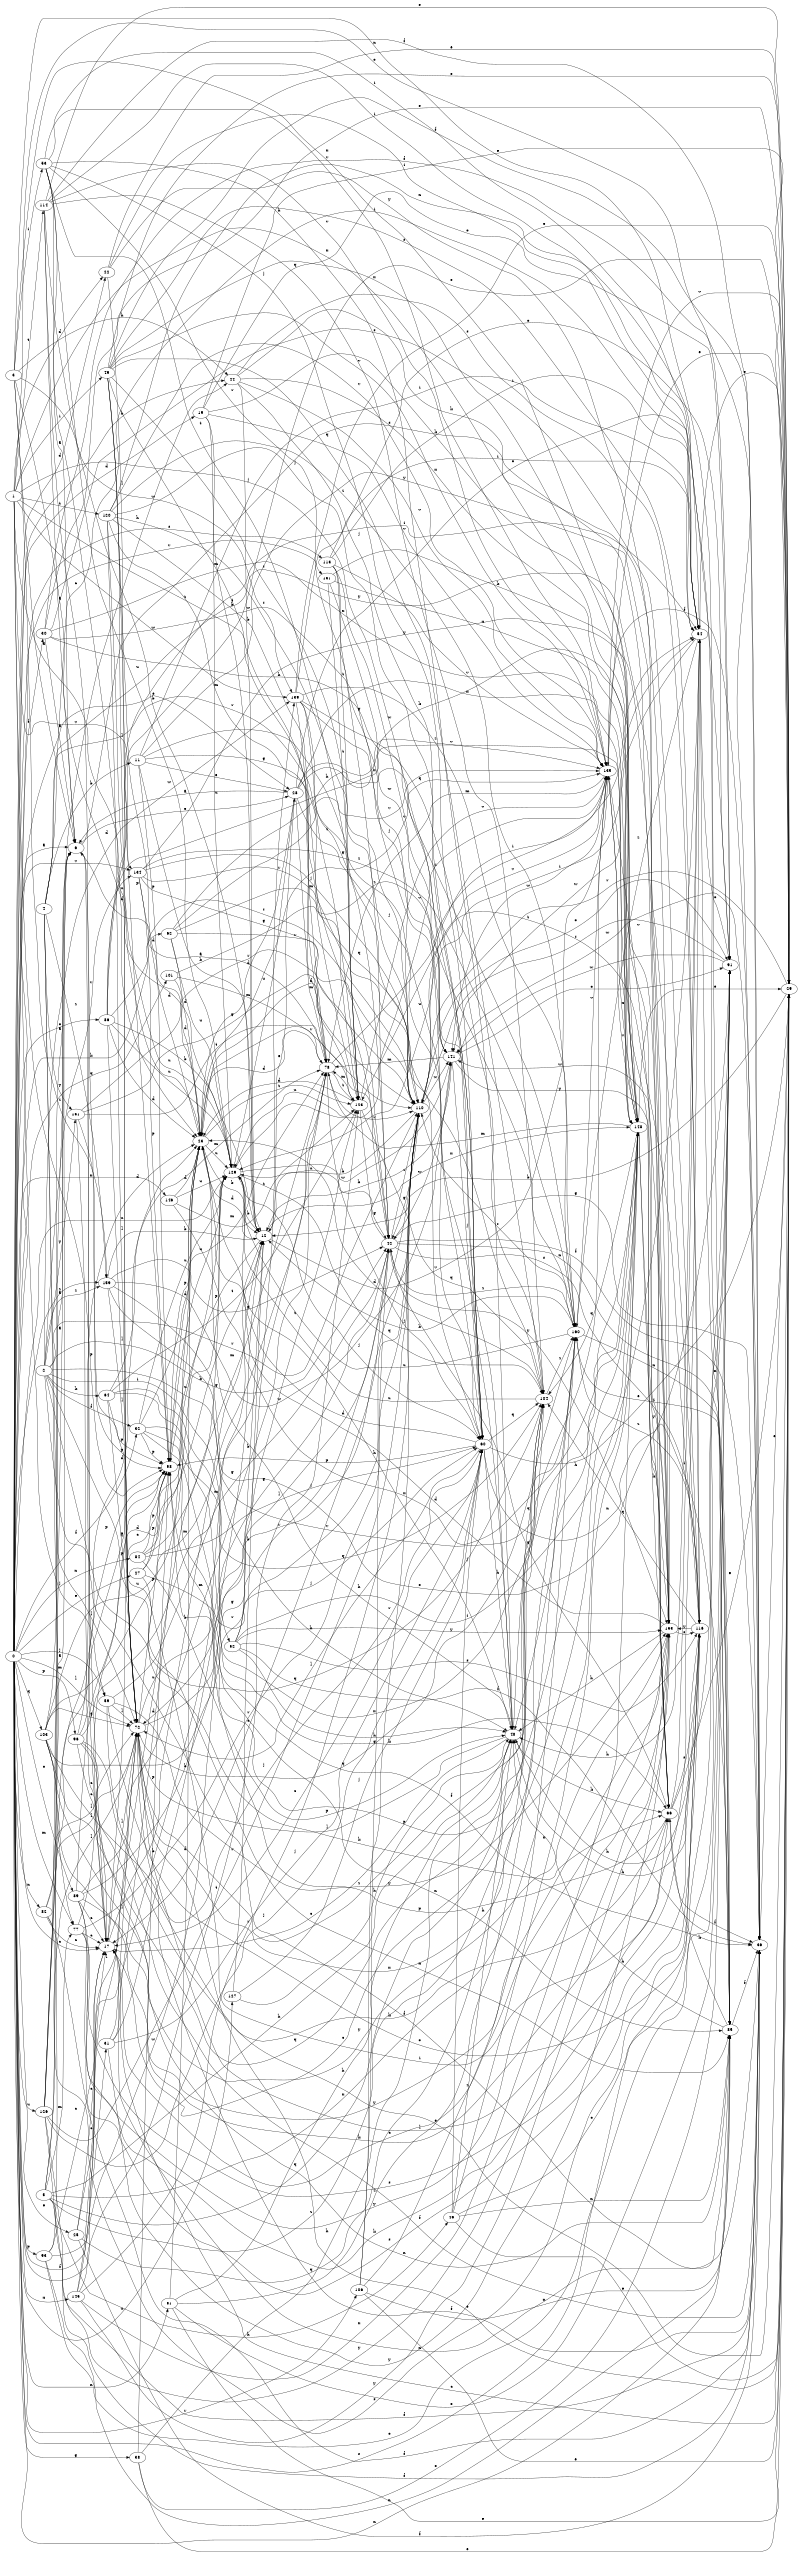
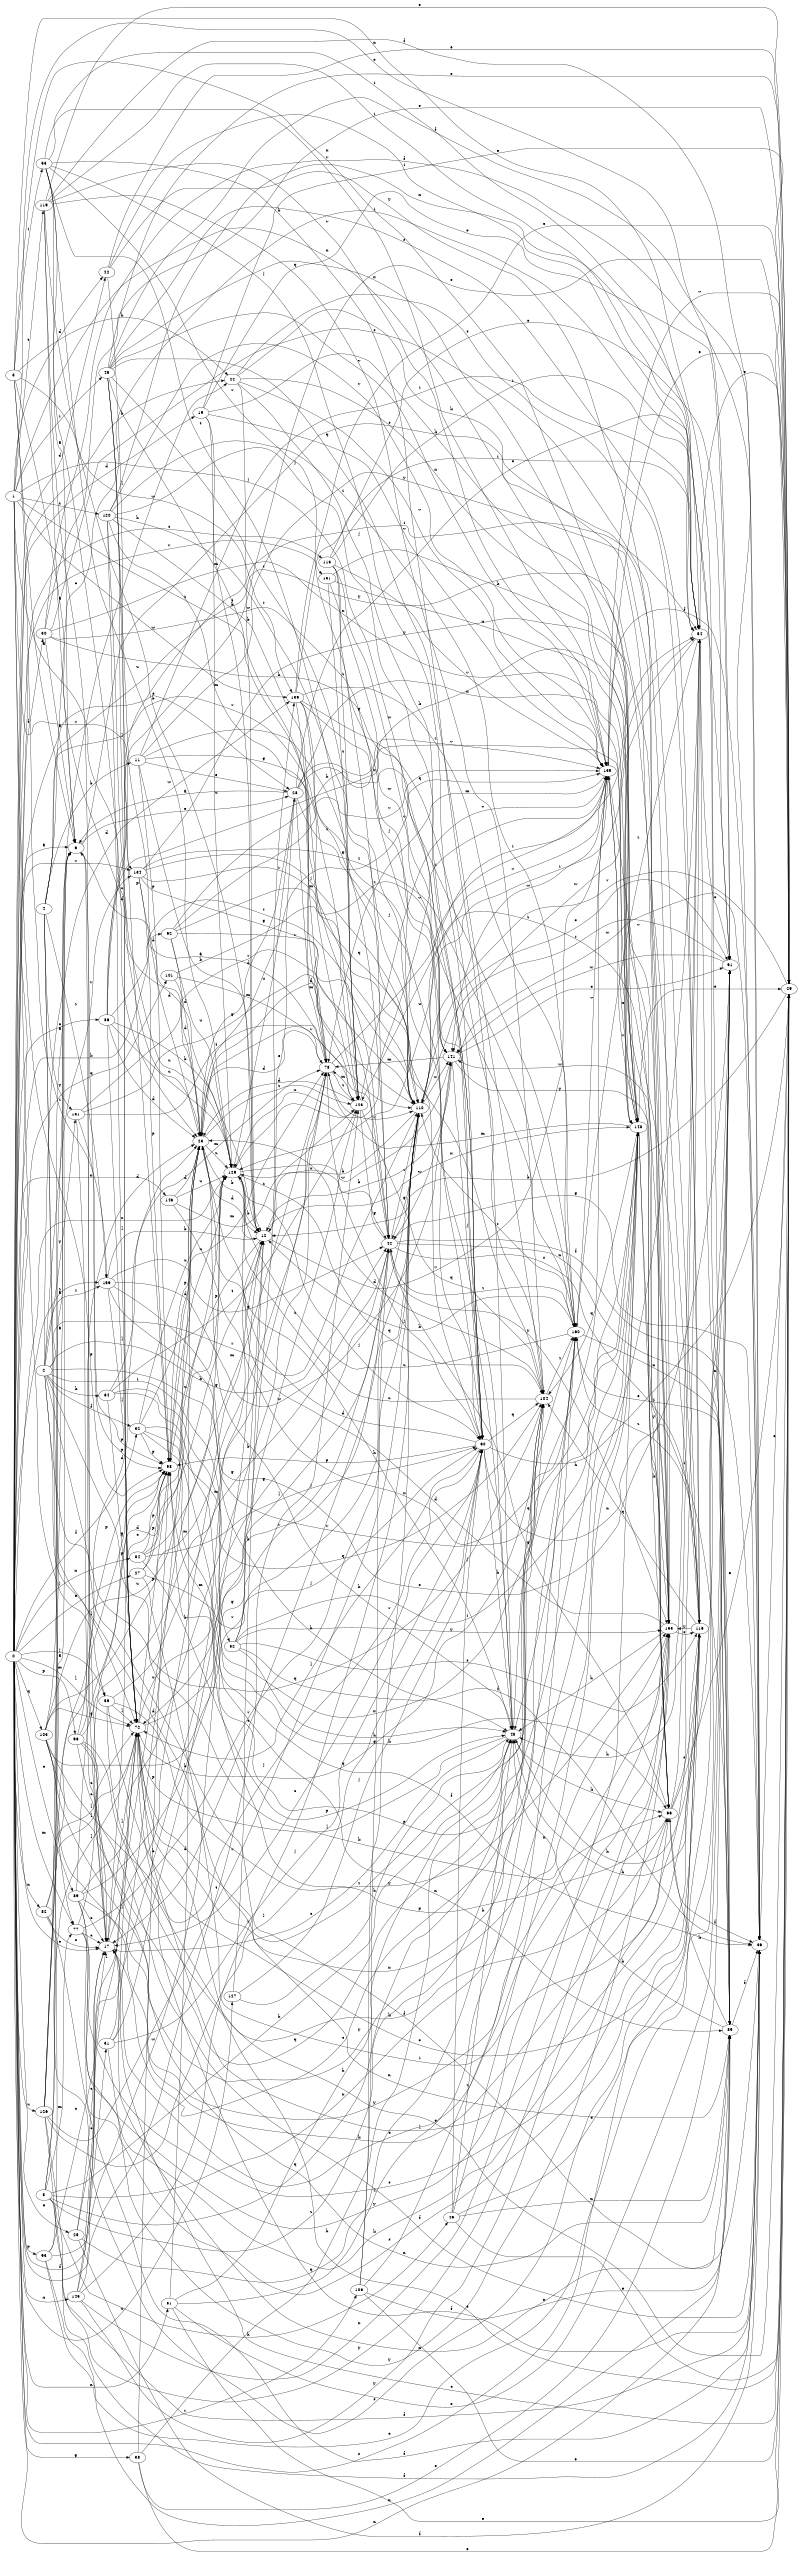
(44, 205) -> (44, 205)
(271, 1883) -> (237, 1907)
